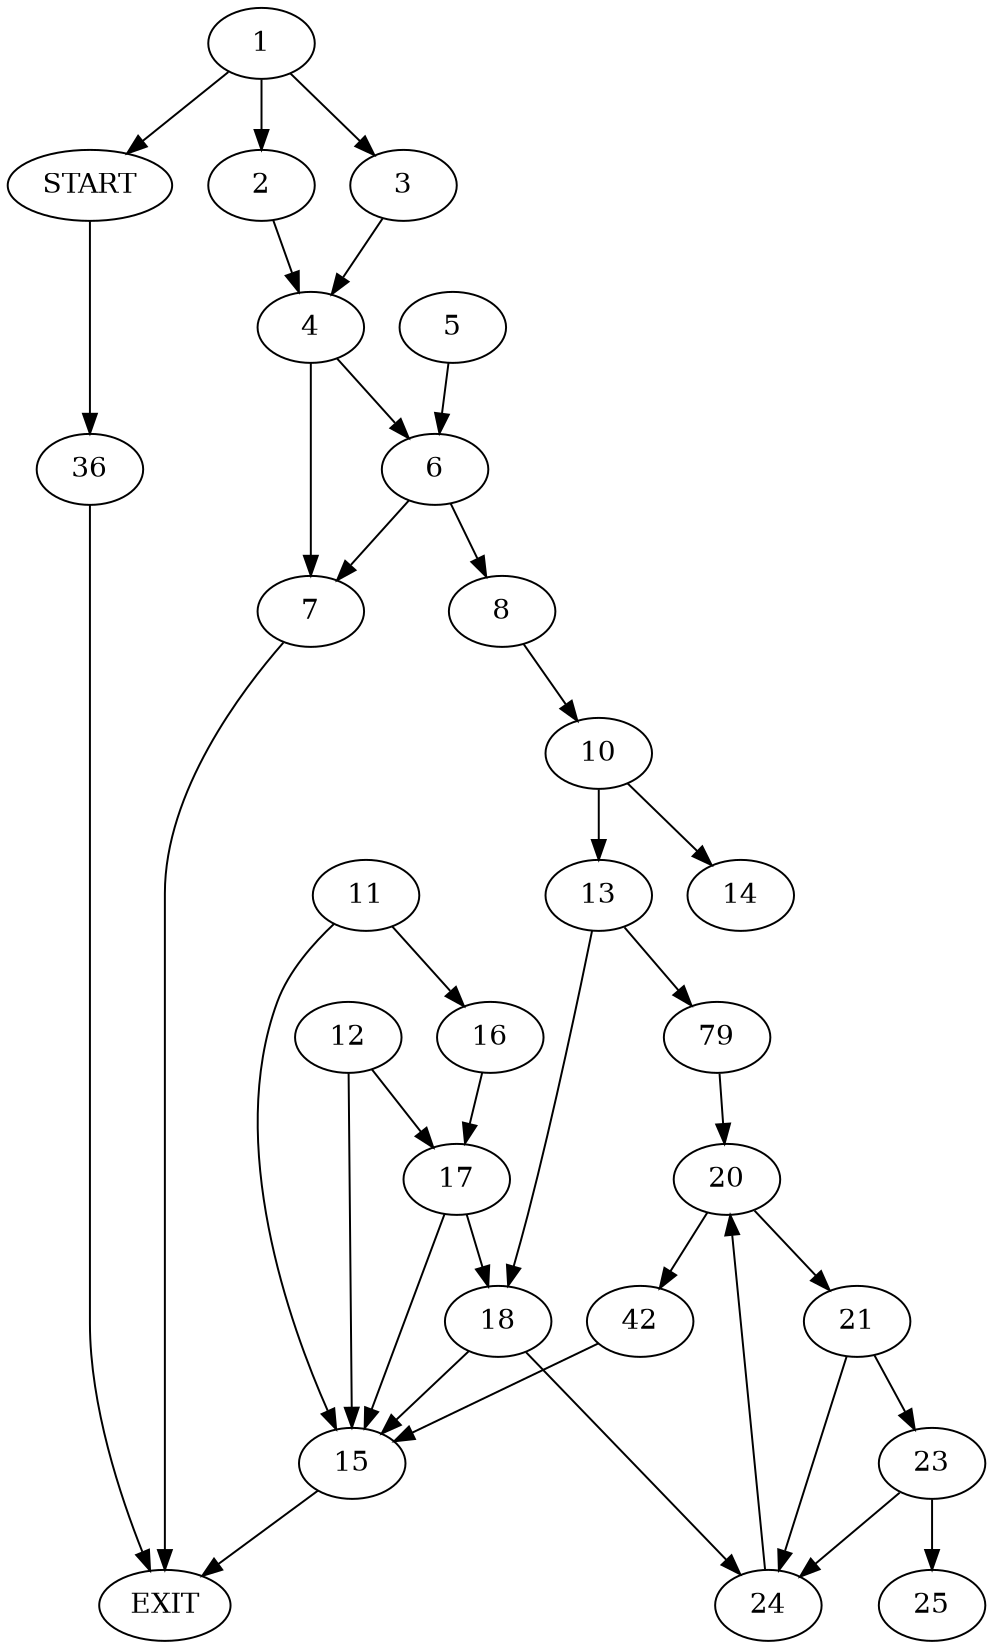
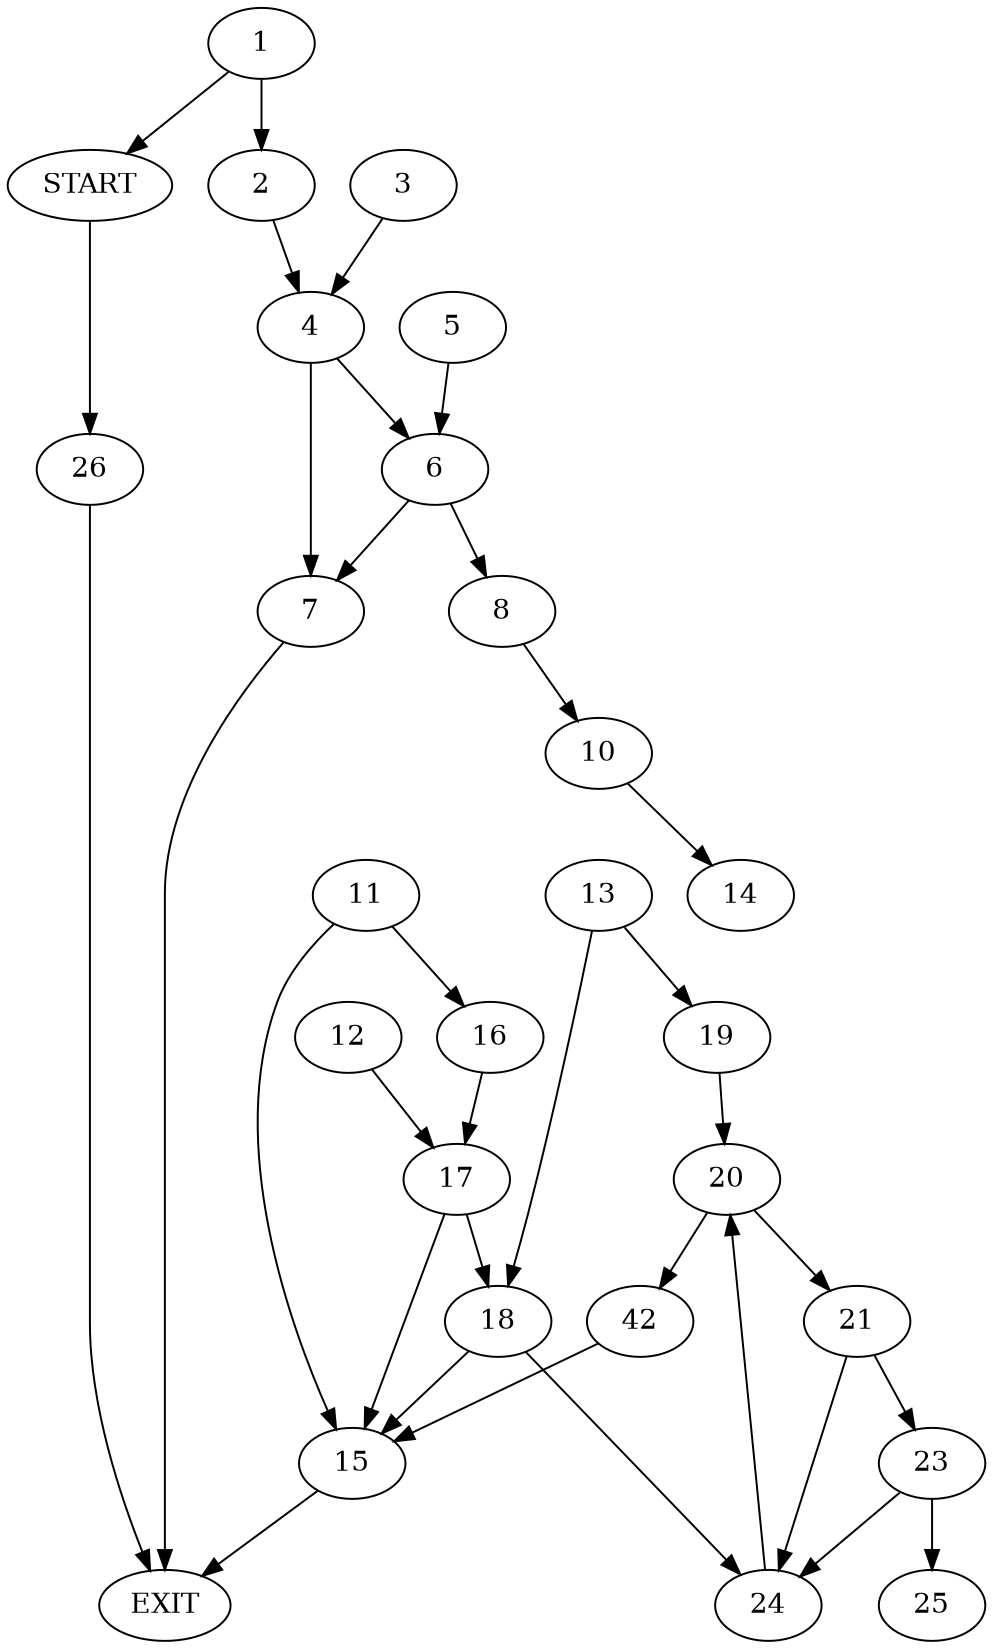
(325, 107) -> none
(90, 469) -> (90, 469)
(599, 815) -> none
(717, 1037) -> (717, 1037)
(350, 1240) -> none
